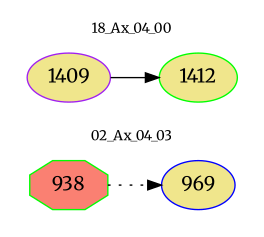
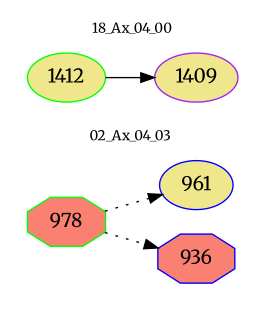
(128, 78) -> (123, 78)
(69, 185) -> (66, 222)
(198, 185) -> (196, 185)
none -> (196, 259)
